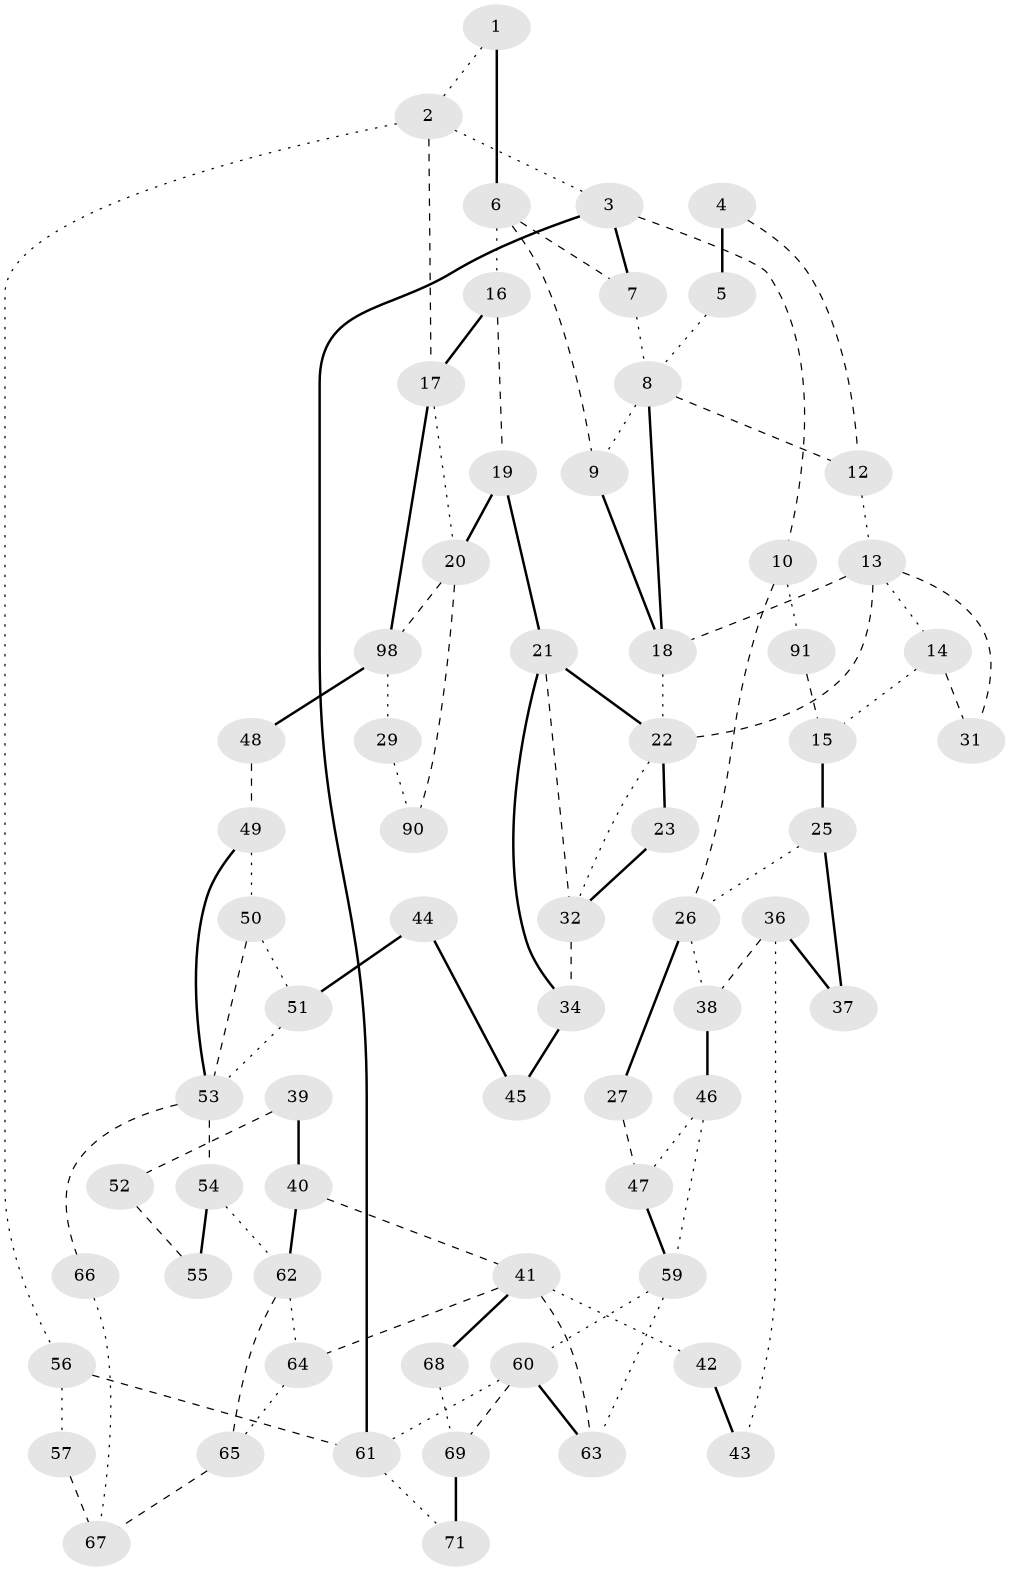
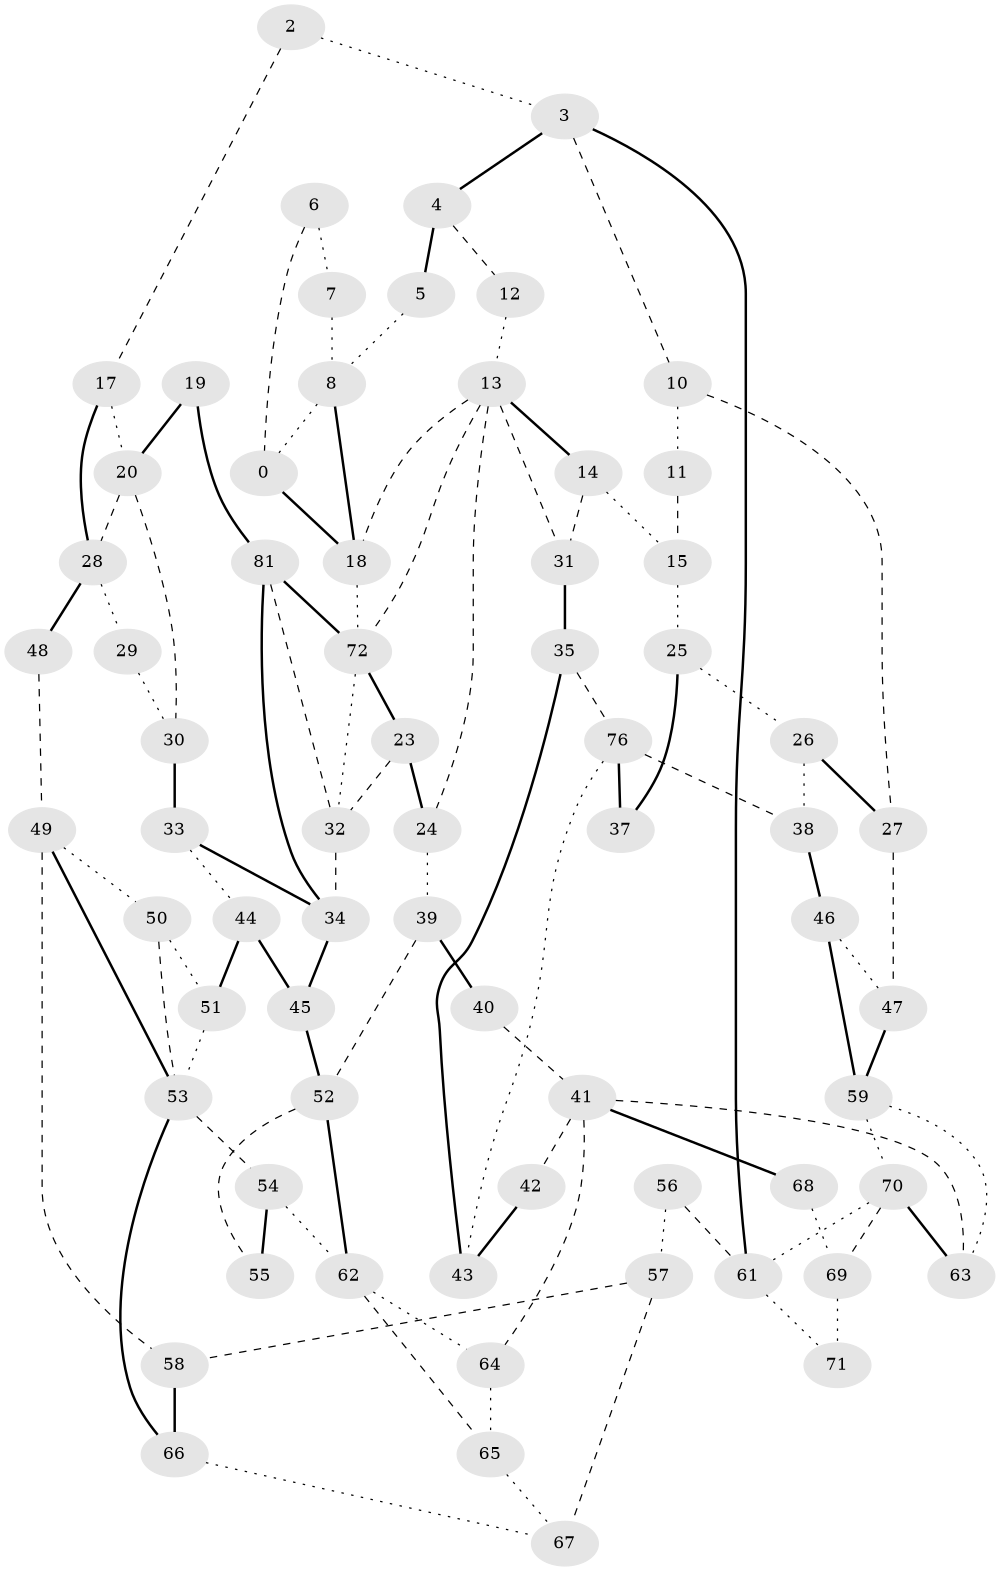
(497, 27) -> none
(565, 250) -> (323, 250)
(621, 250) -> (501, 161)
(497, 295) -> none
(753, 429) -> none
(595, 473) -> (264, 473)
(5, 602) -> none
(905, 607) -> (540, 429)
(388, 652) -> (93, 562)
(544, 652) -> (265, 562)
none -> (565, 652)
(802, 652) -> (678, 473)
(733, 740) -> (881, 557)
(663, 741) -> (358, 652)
(823, 786) -> (678, 607)
none -> (175, 830)
(414, 830) -> (175, 741)
none -> (427, 830)
(618, 875) -> (370, 785)
(776, 919) -> (618, 741)
none -> (313, 1053)
(84, 1153) -> (123, 1278)
(690, 1187) -> (842, 1008)
(293, 1231) -> (337, 1187)
(617, 1321) -> (557, 1142)
none -> (175, 1365)
(524, 1365) -> (893, 1187)
(163, 1499) -> (528, 1499)
(456, 1499) -> (837, 1321)
